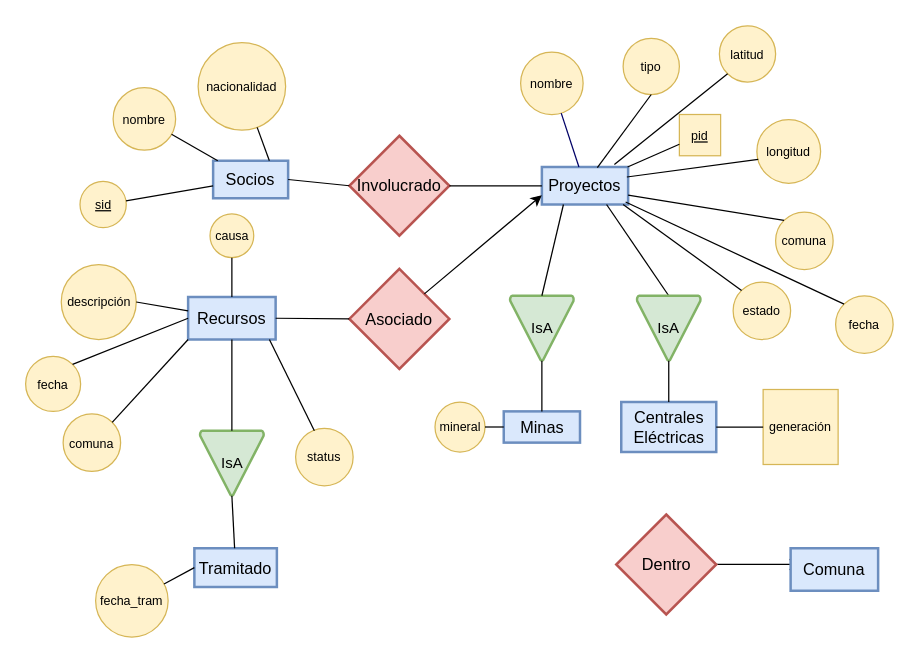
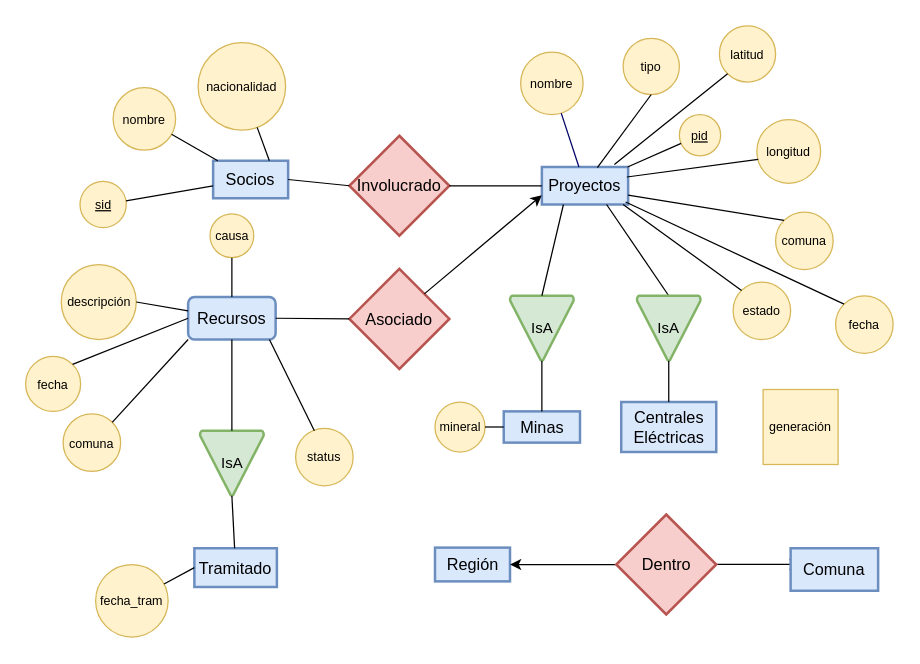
(700, 135) -> (700, 135)
(232, 318) -> (232, 318)
(740, 427) -> none
none -> (473, 564)
none -> (567, 564)
